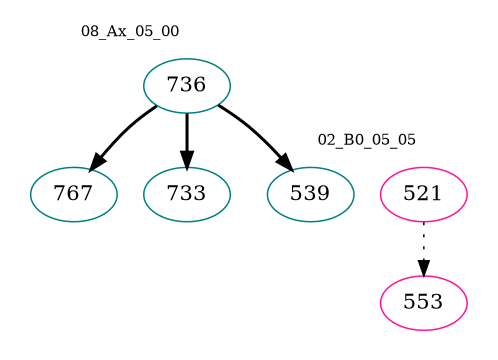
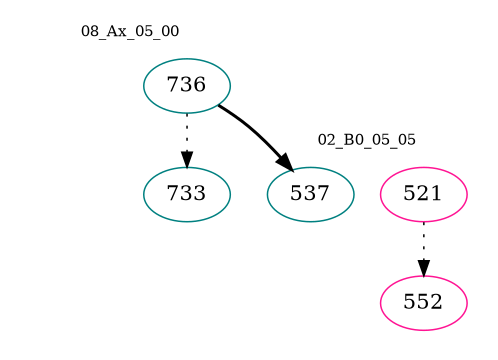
(187, 133) -> (187, 133)
(74, 195) -> none
(311, 195) -> (311, 195)
(424, 303) -> (424, 303)
